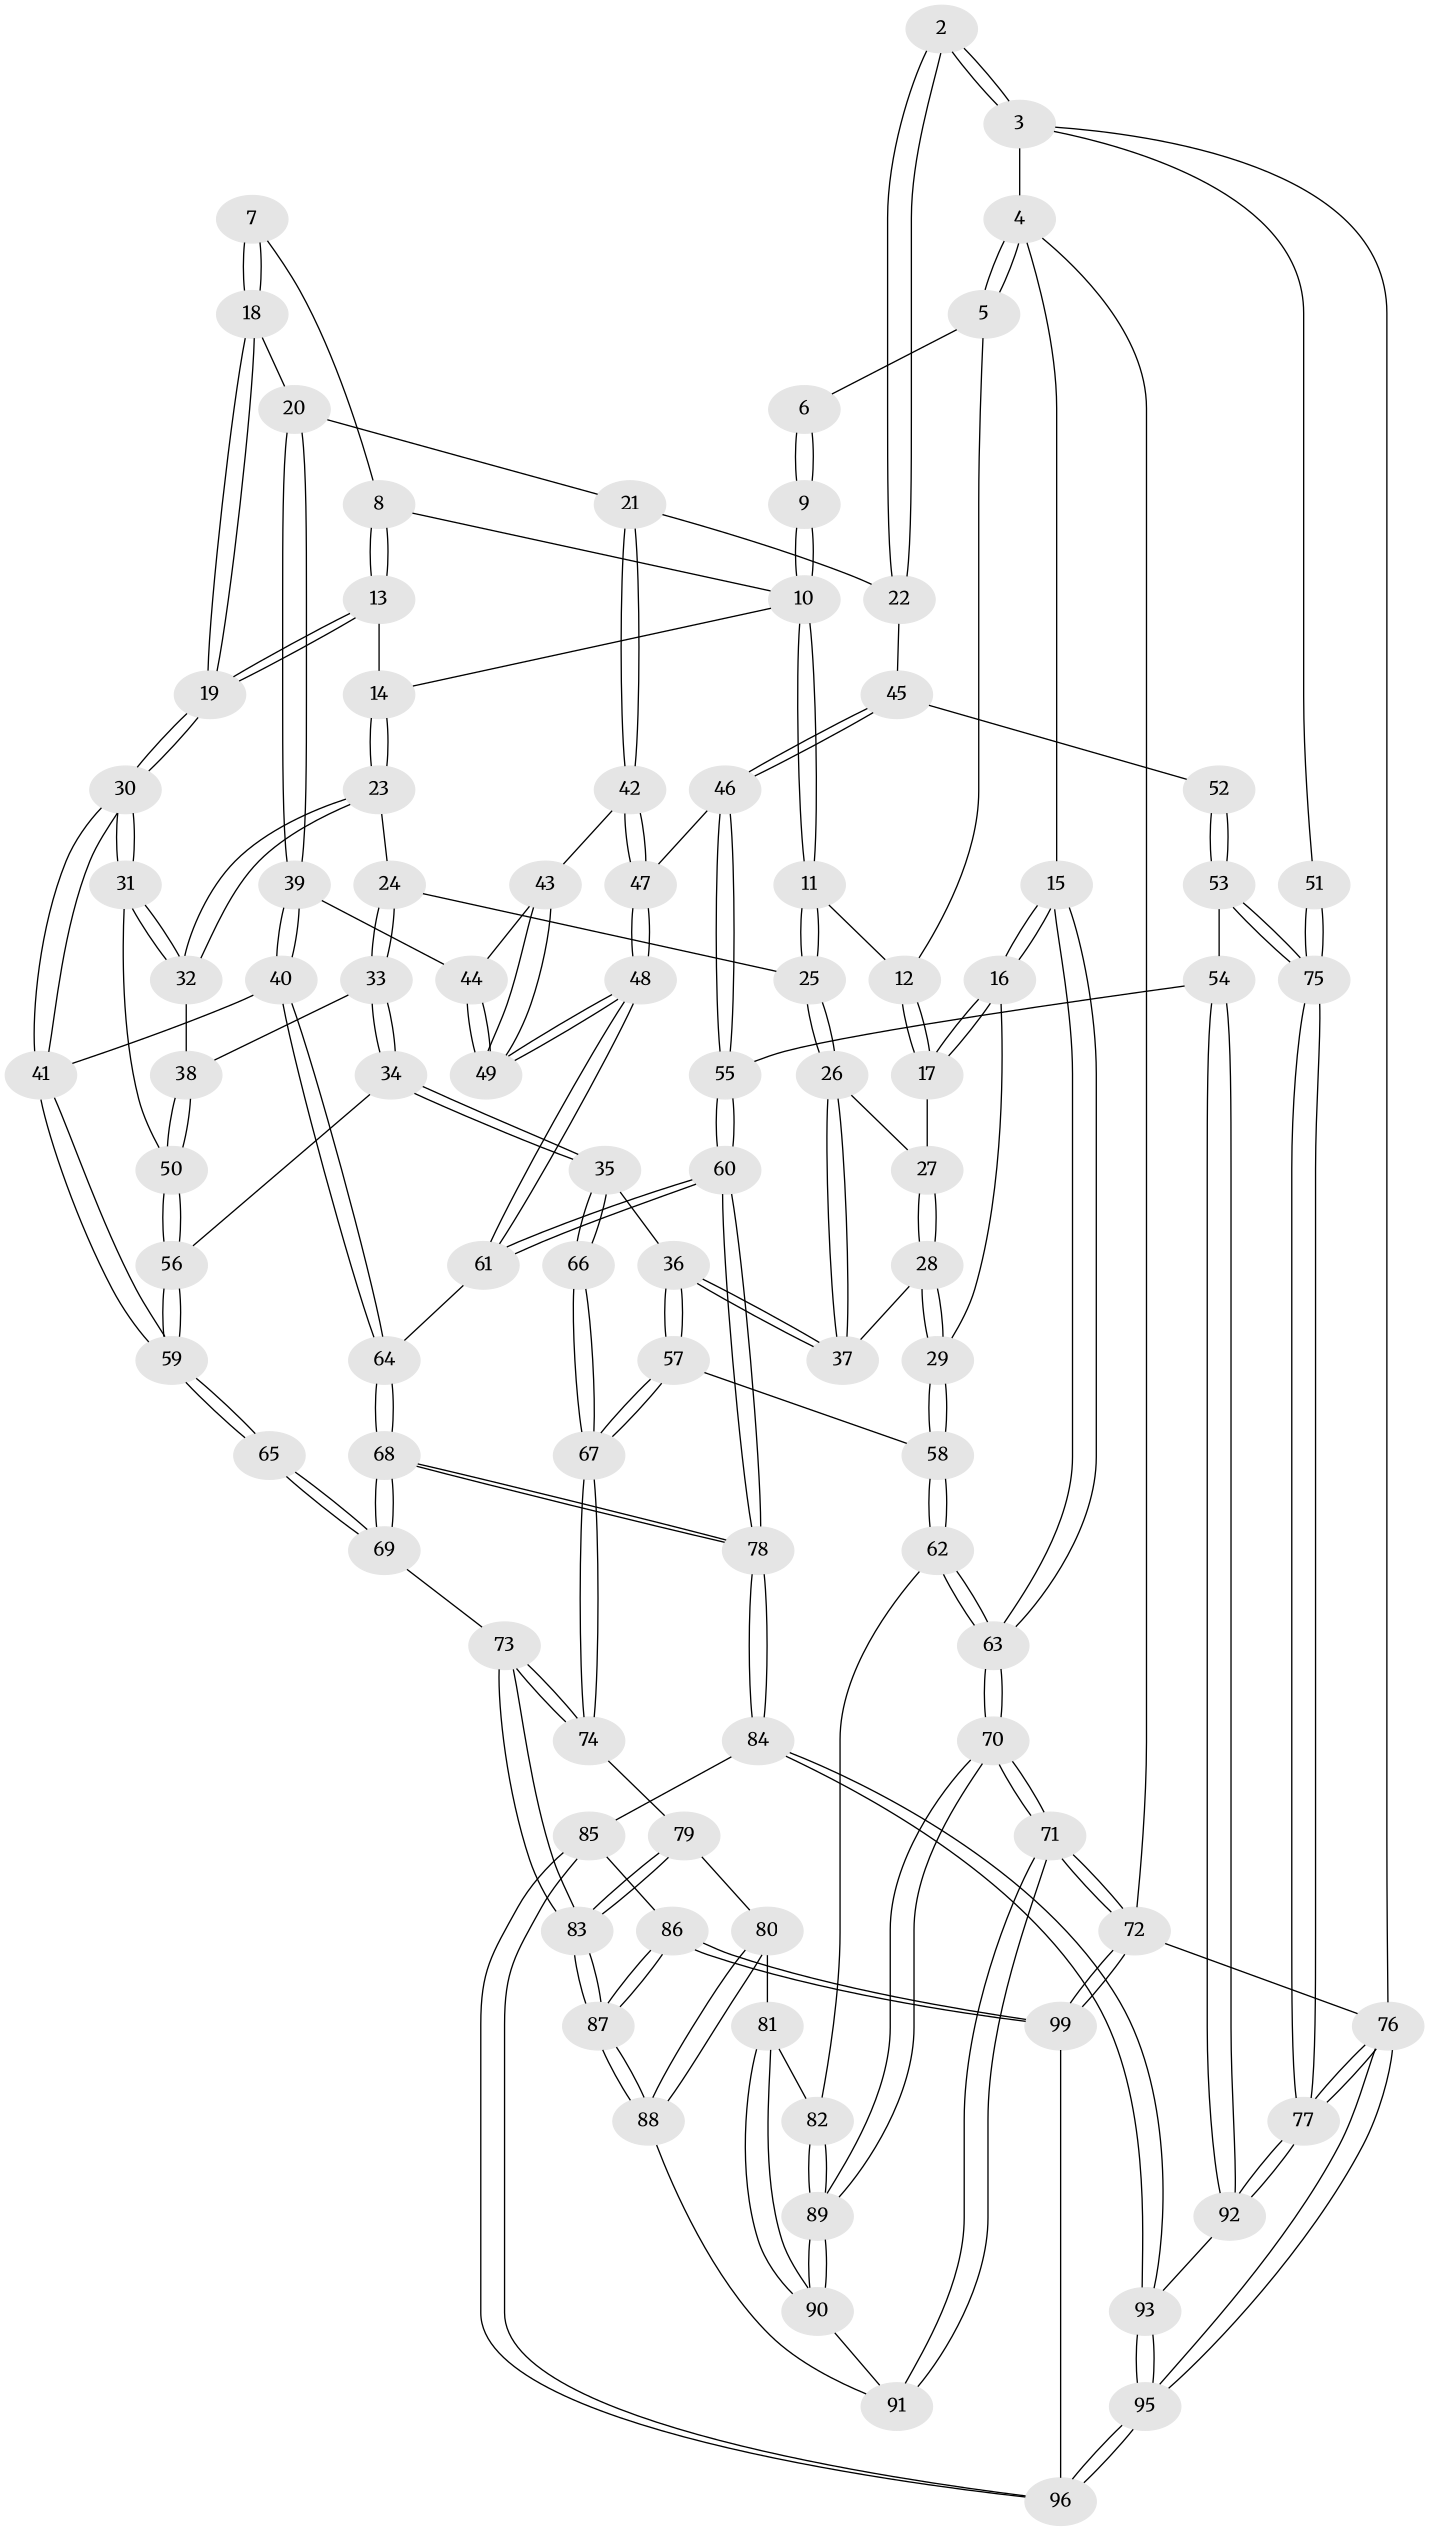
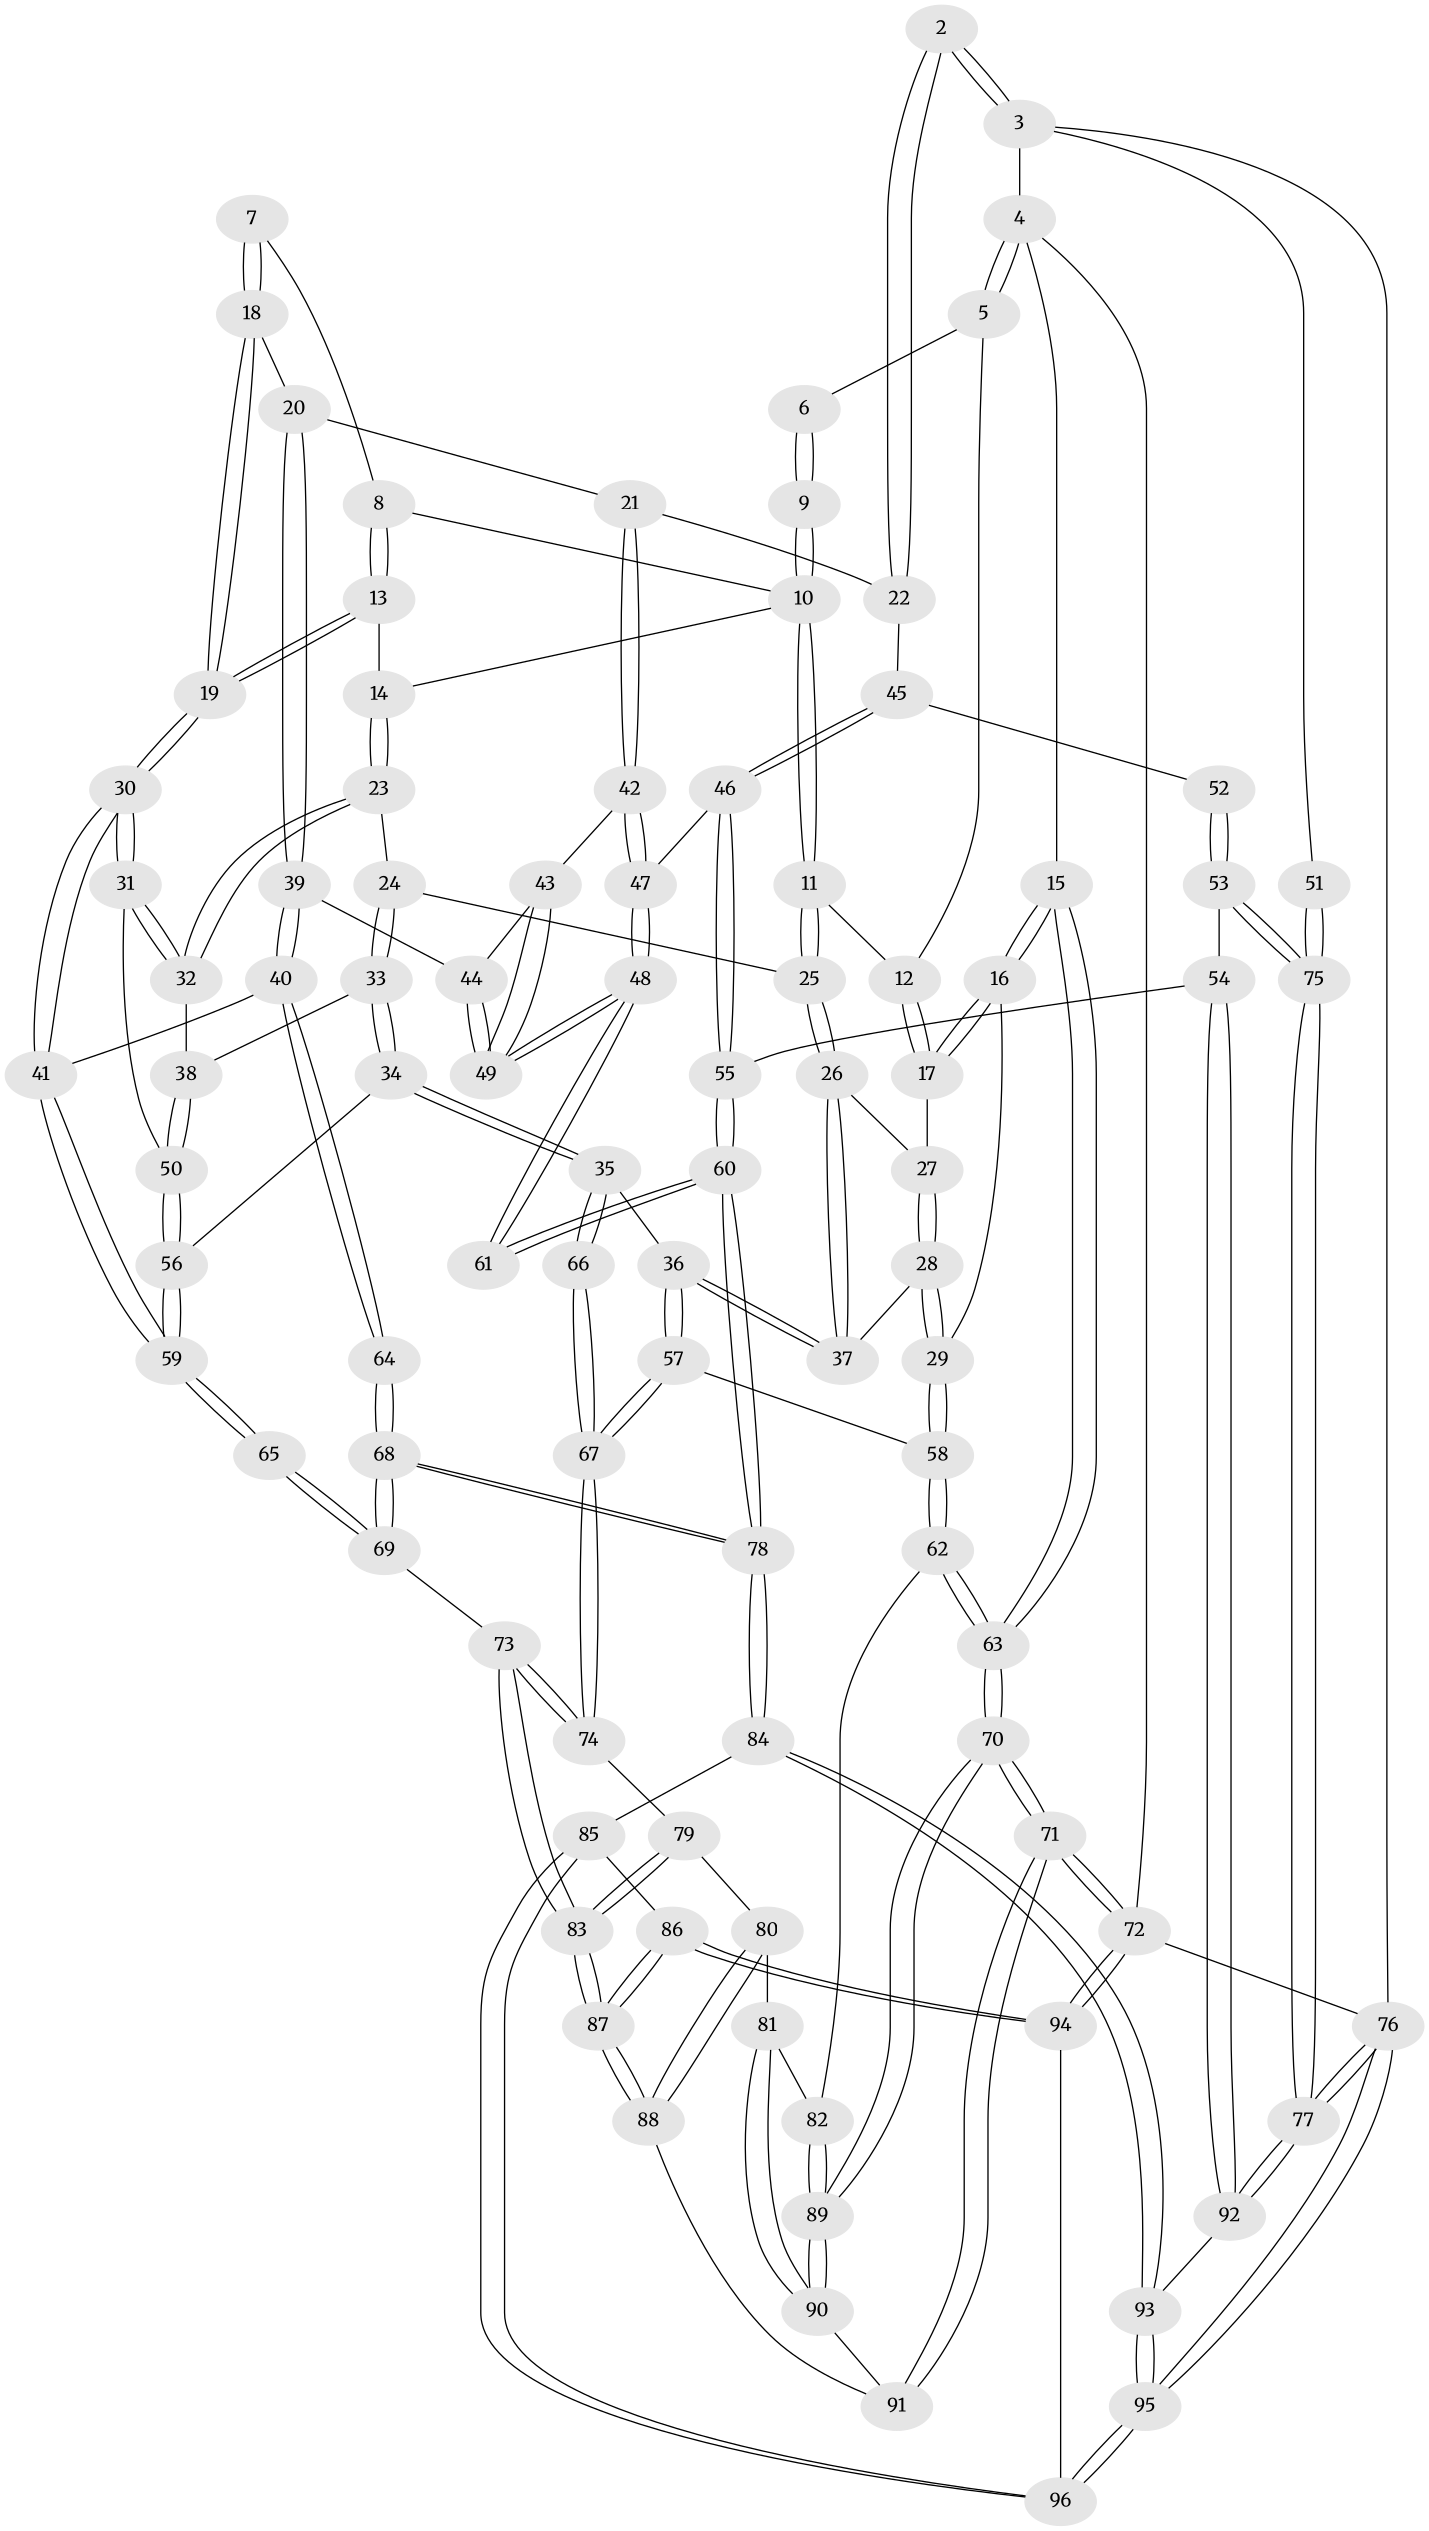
(434, 1313) -> none
(1061, 2026) -> (1061, 2026)
